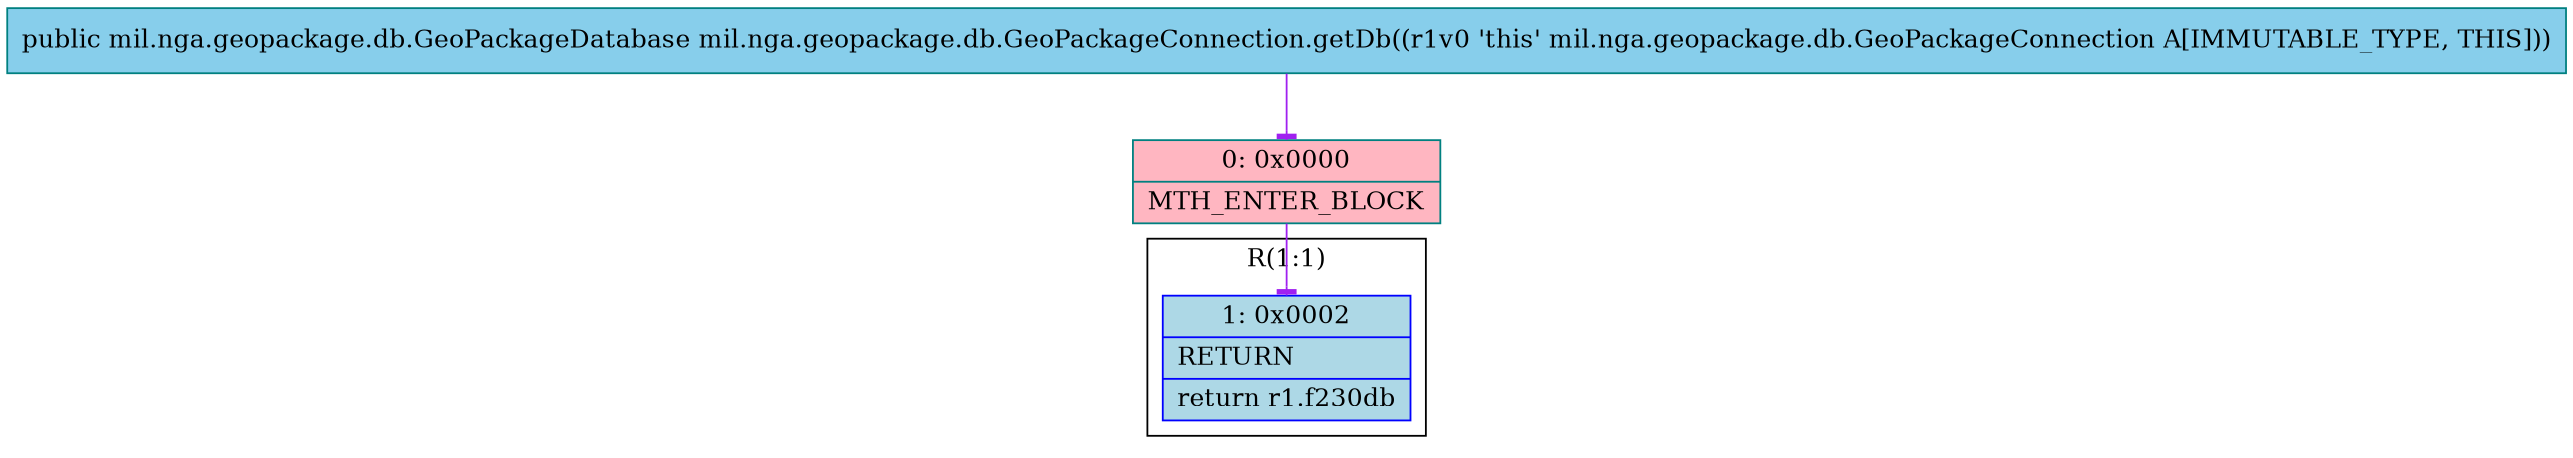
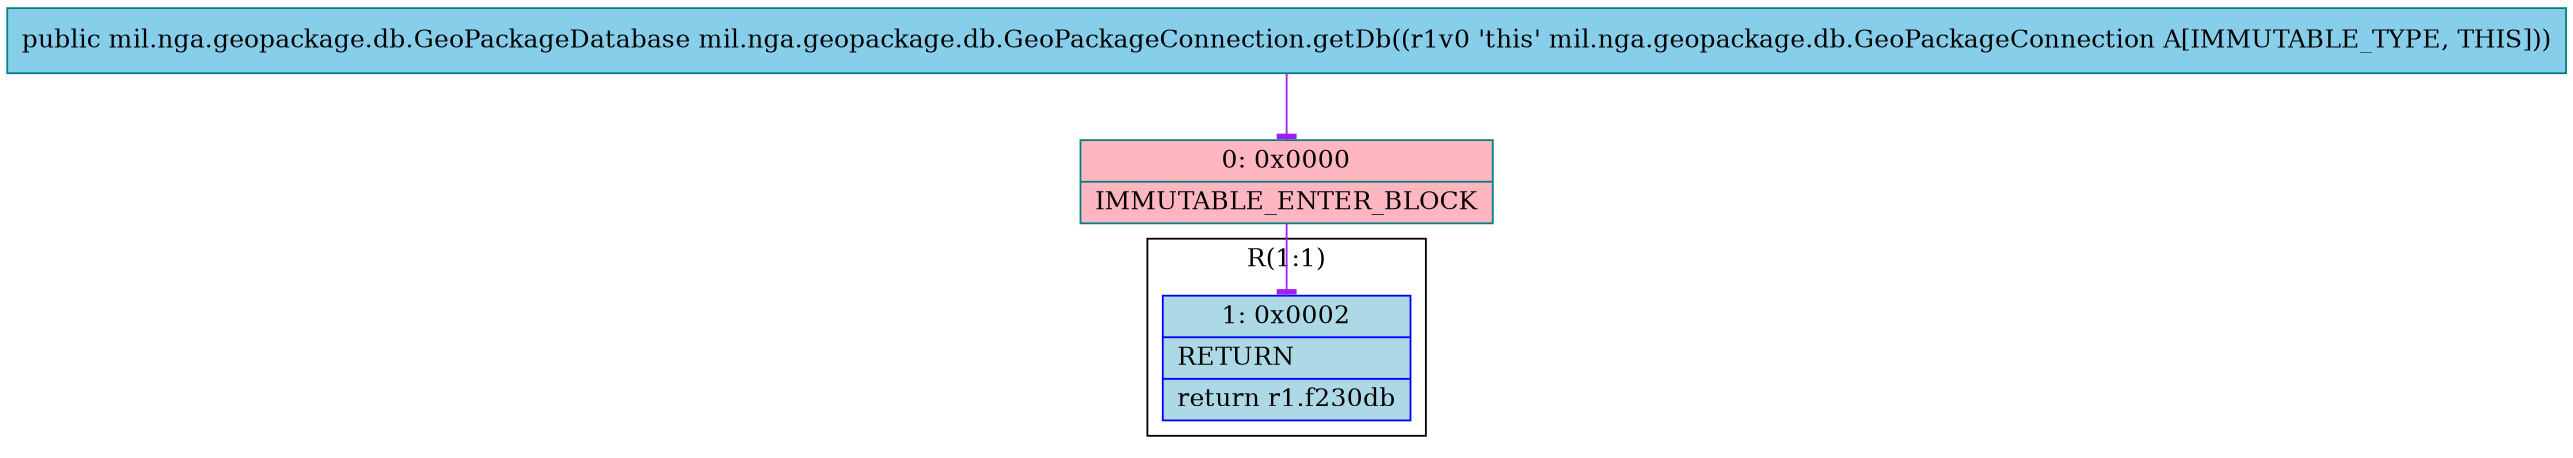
(1287, 202) -> (1287, 202)
